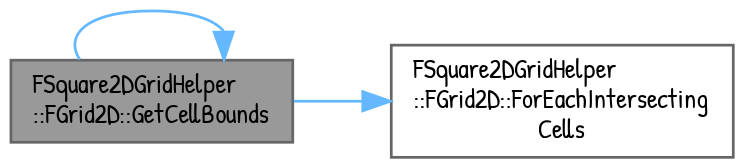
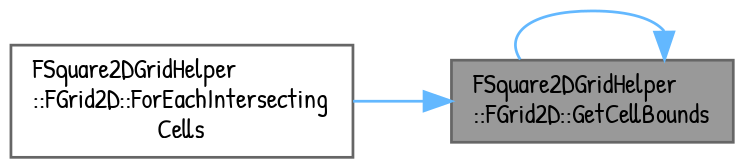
(328, 101) -> (388, 101)
